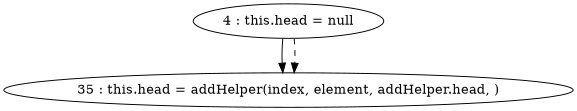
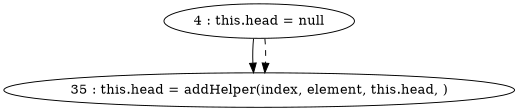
(288, 90) -> (259, 90)
